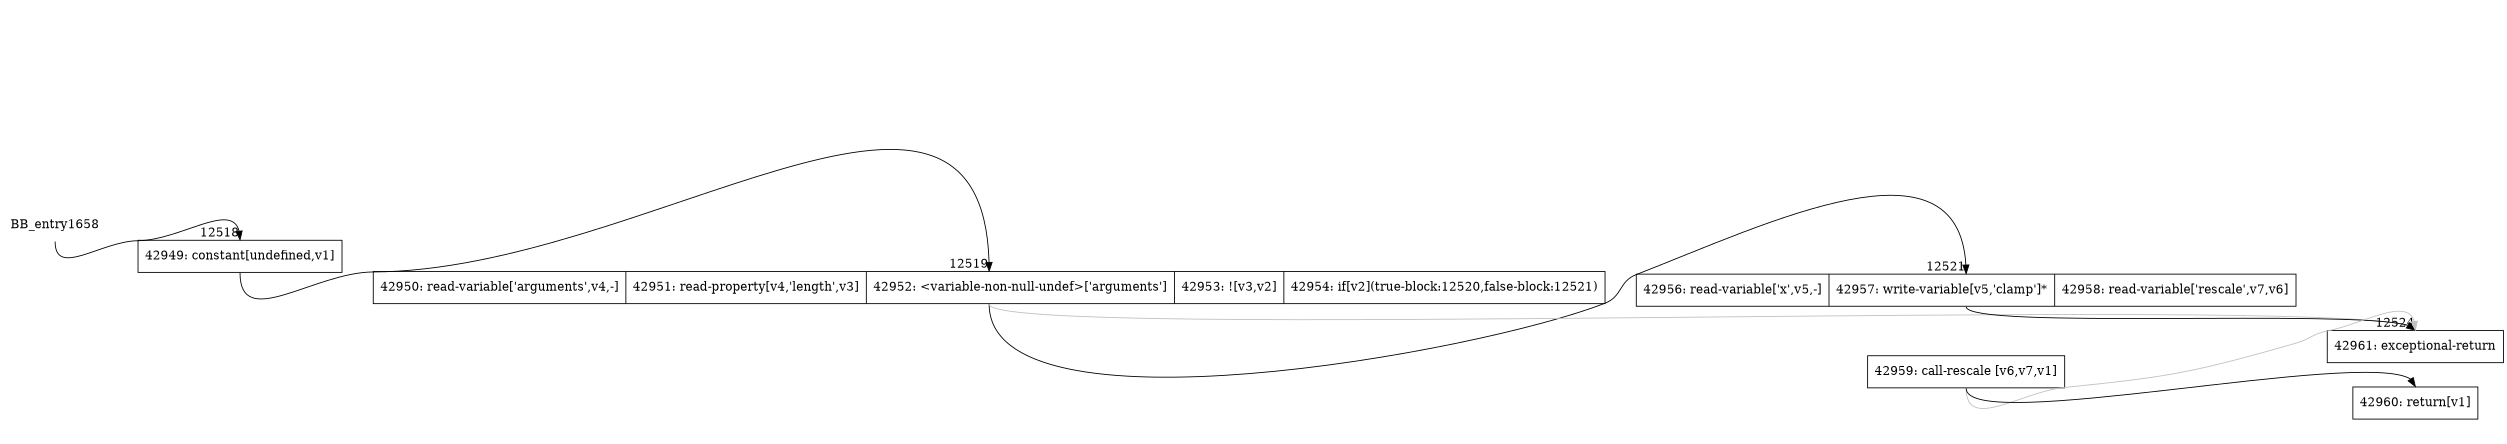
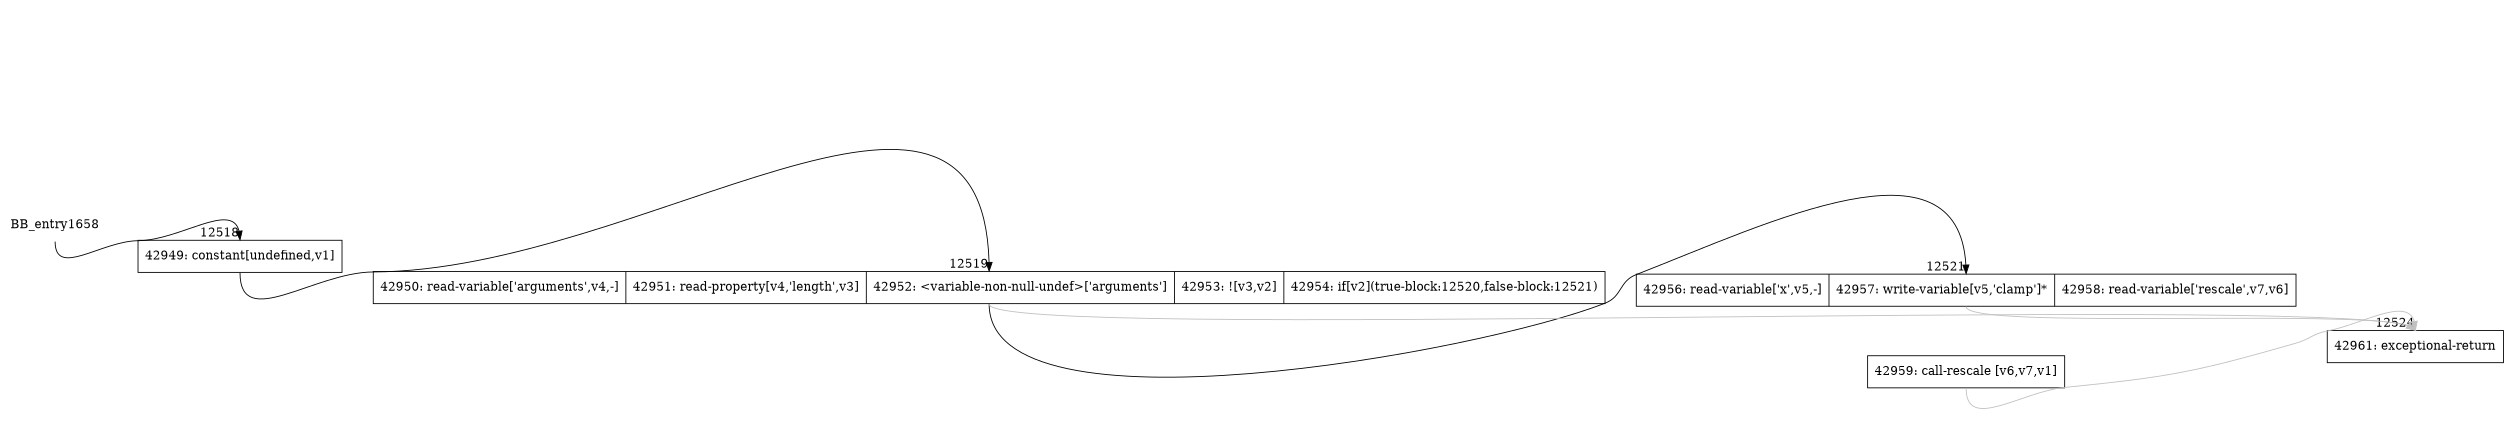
(2186, 318) -> (2186, 318)
(2415, 403) -> none
